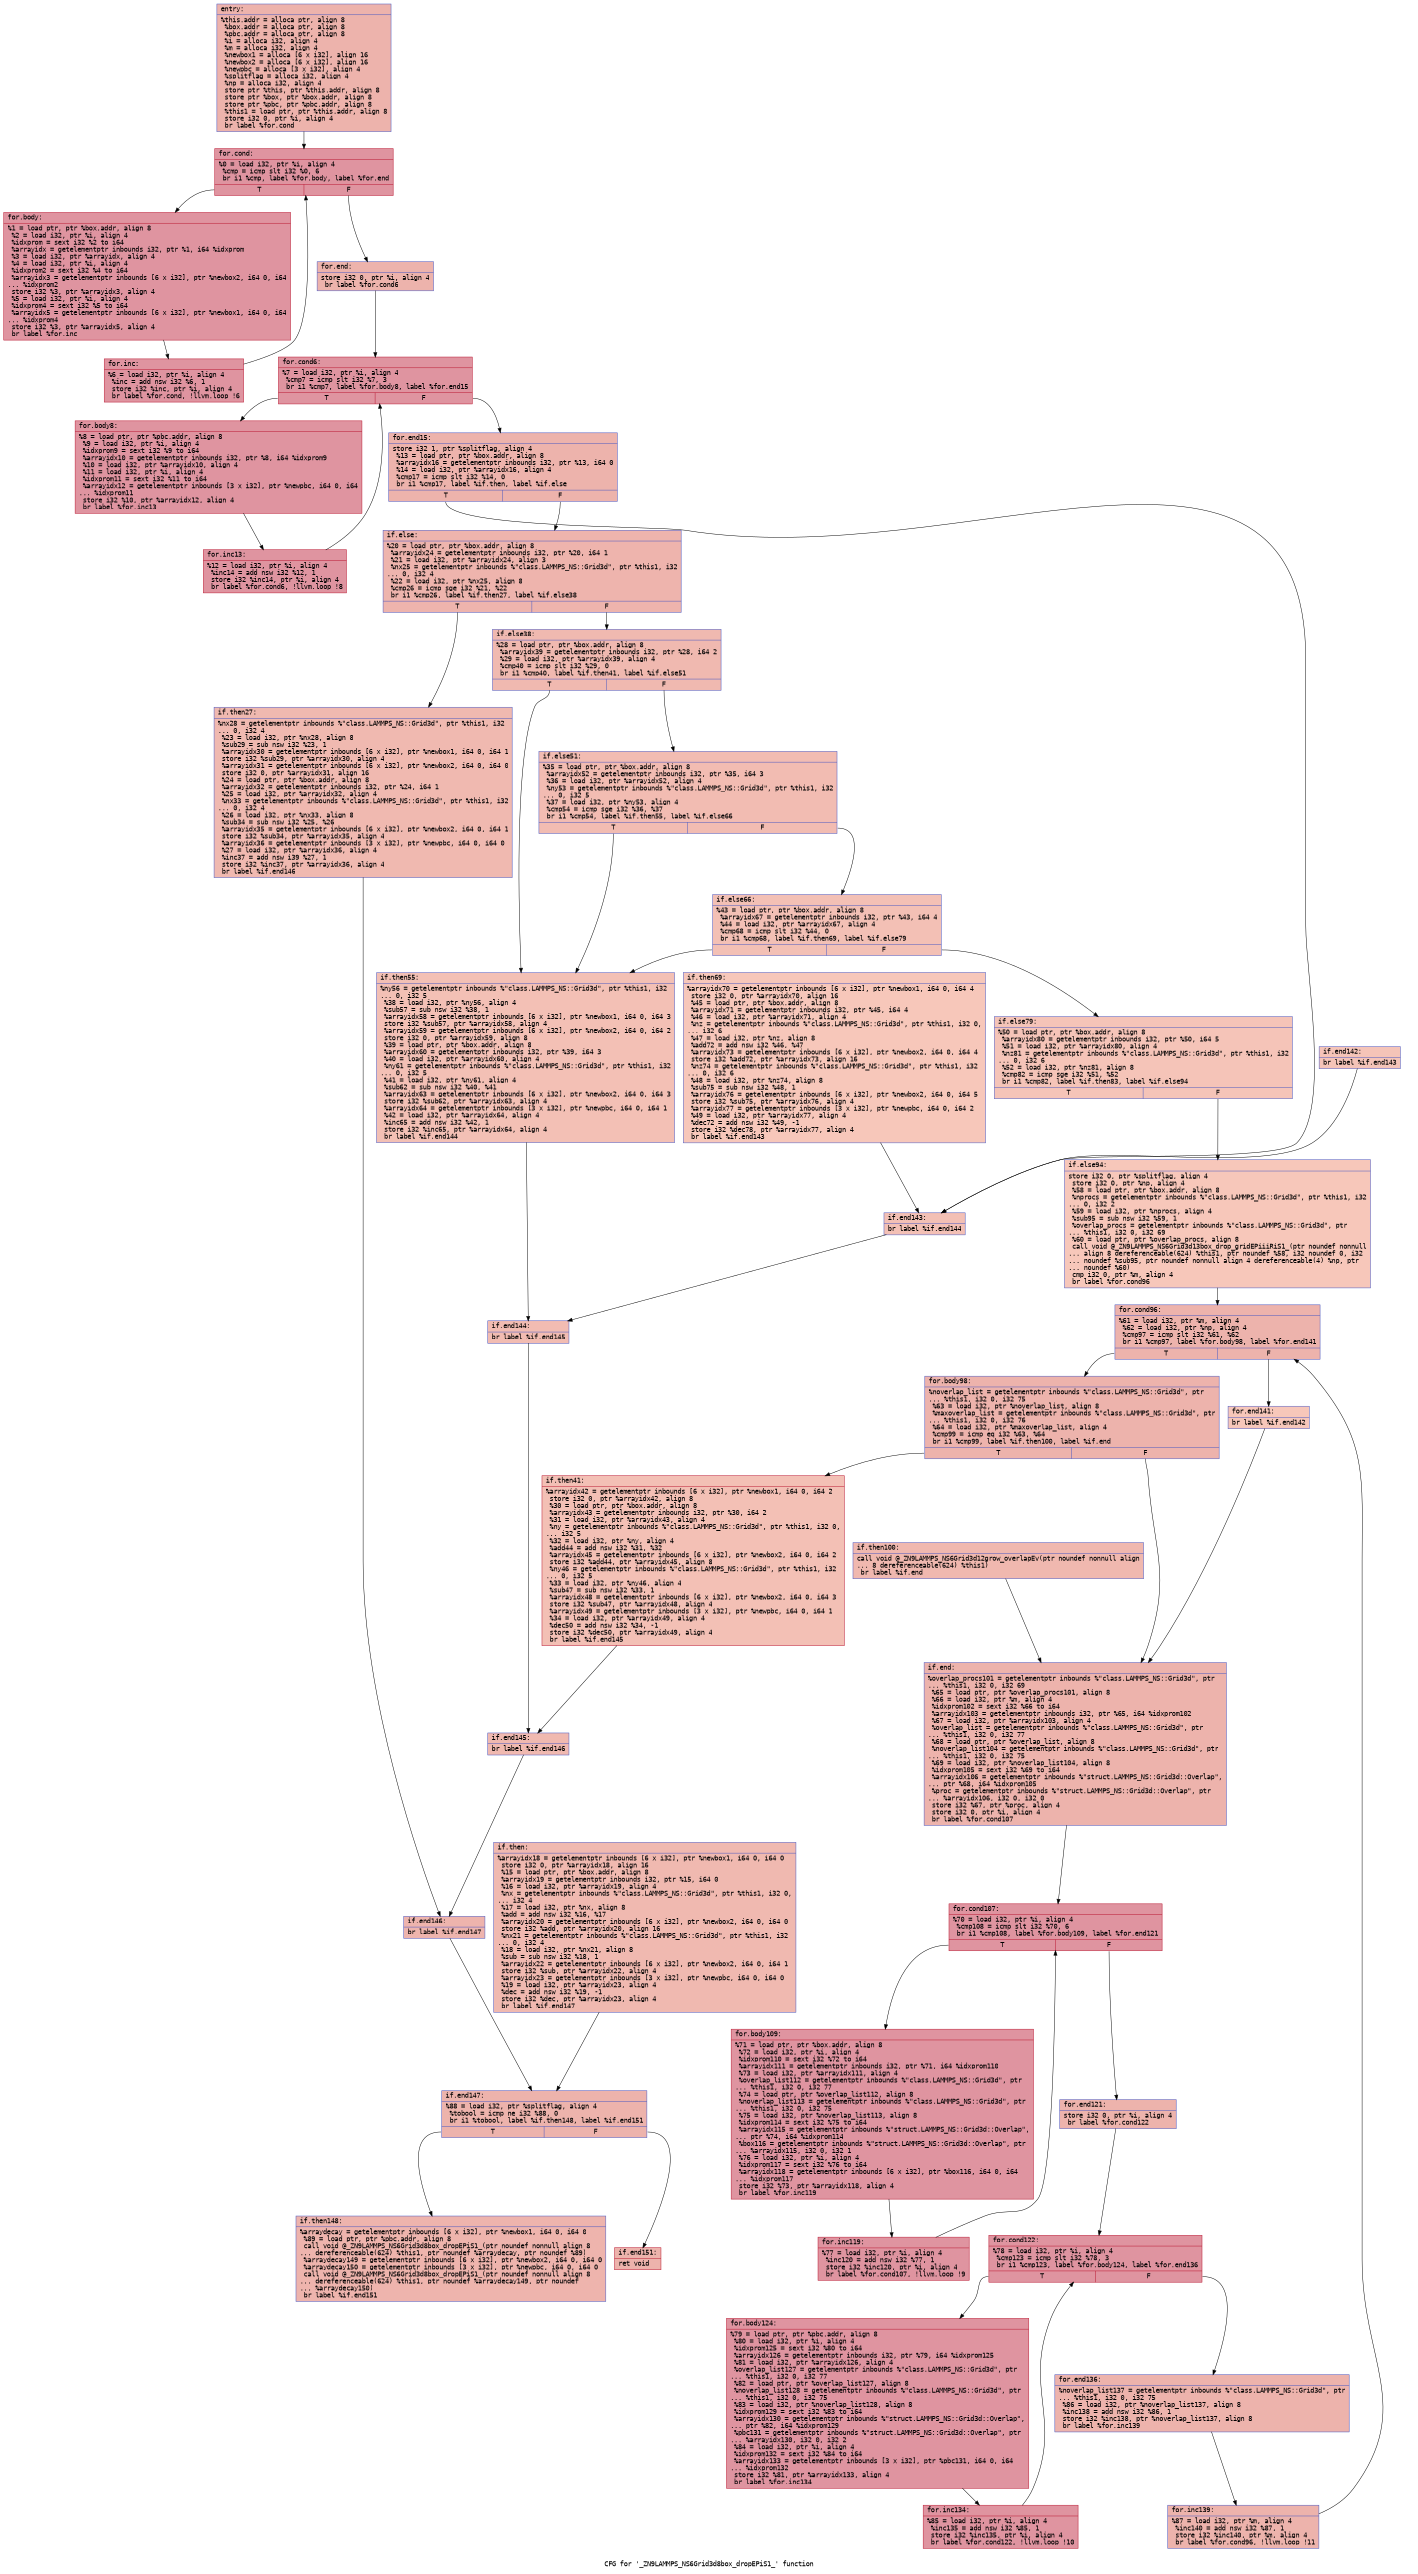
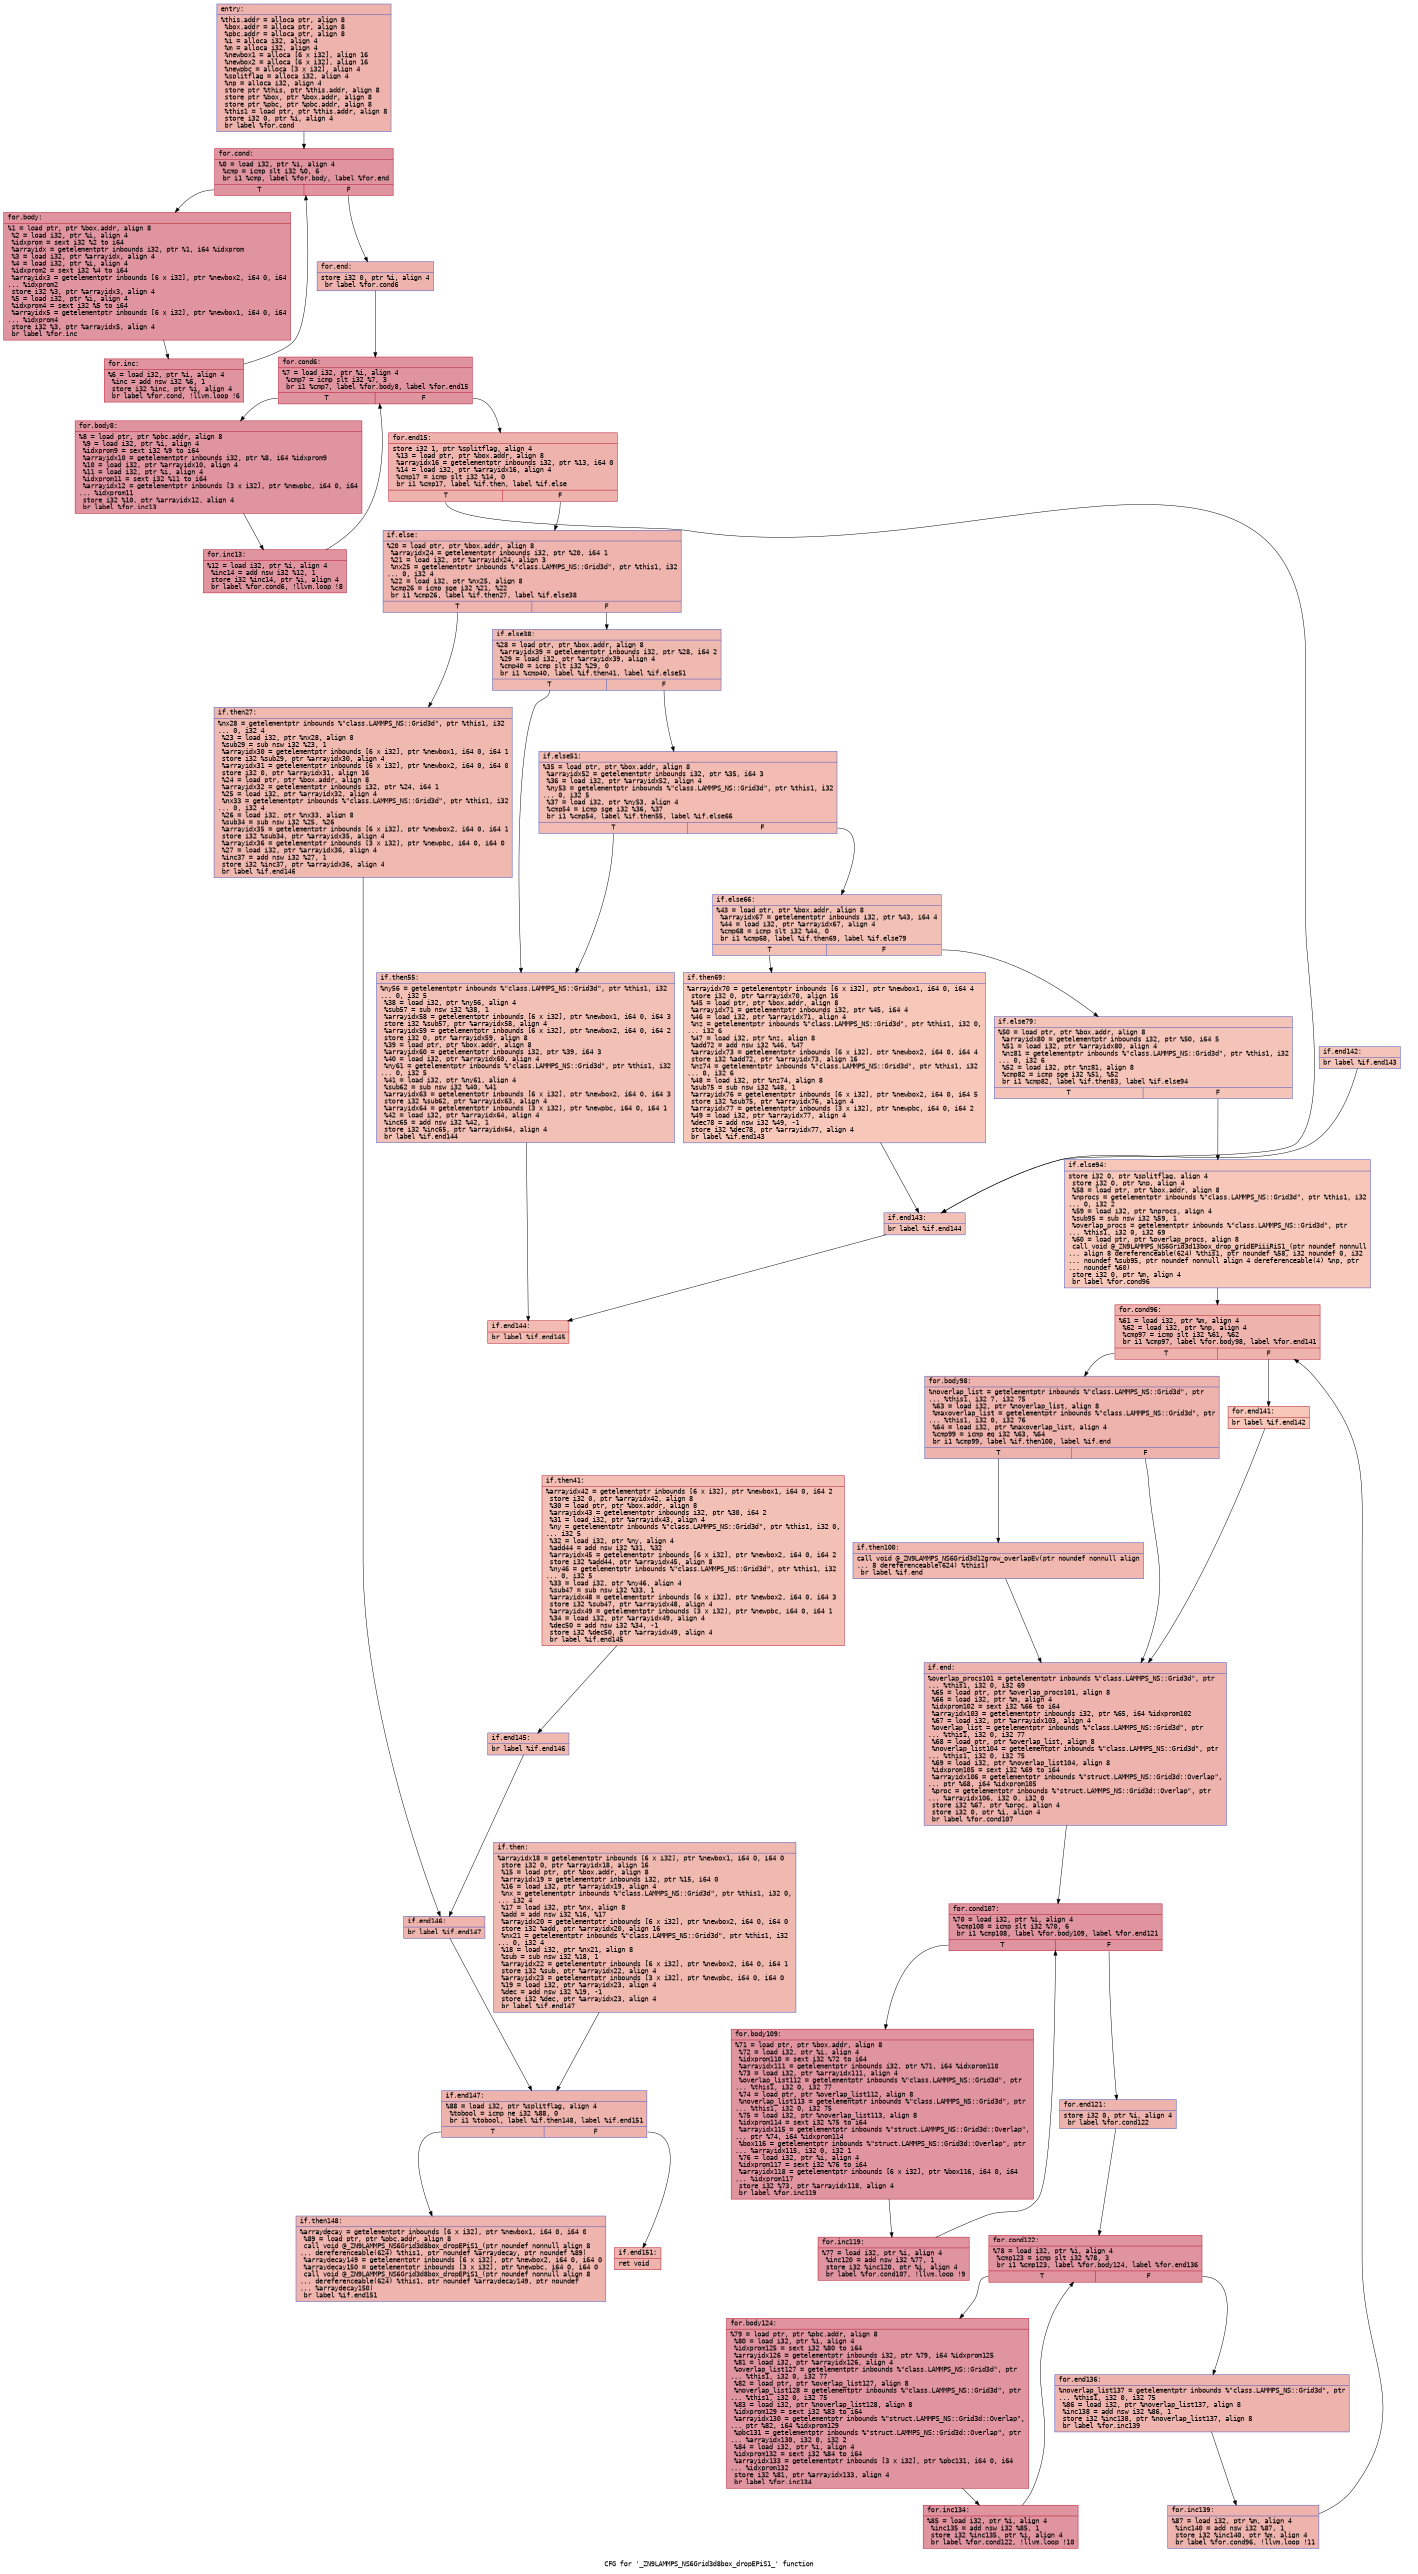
(503, 467) -> (503, 467)
(272, 858) -> (272, 858)
(672, 956) -> (770, 962)
(743, 1123) -> (743, 1123)
(1121, 1275) -> (1125, 1275)
(528, 1332) -> (528, 1332)
(1218, 1332) -> (1218, 1332)
(977, 1399) -> (977, 1399)
(1269, 1417) -> (1269, 1417)
(876, 1459) -> (998, 1498)
(528, 1536) -> none
